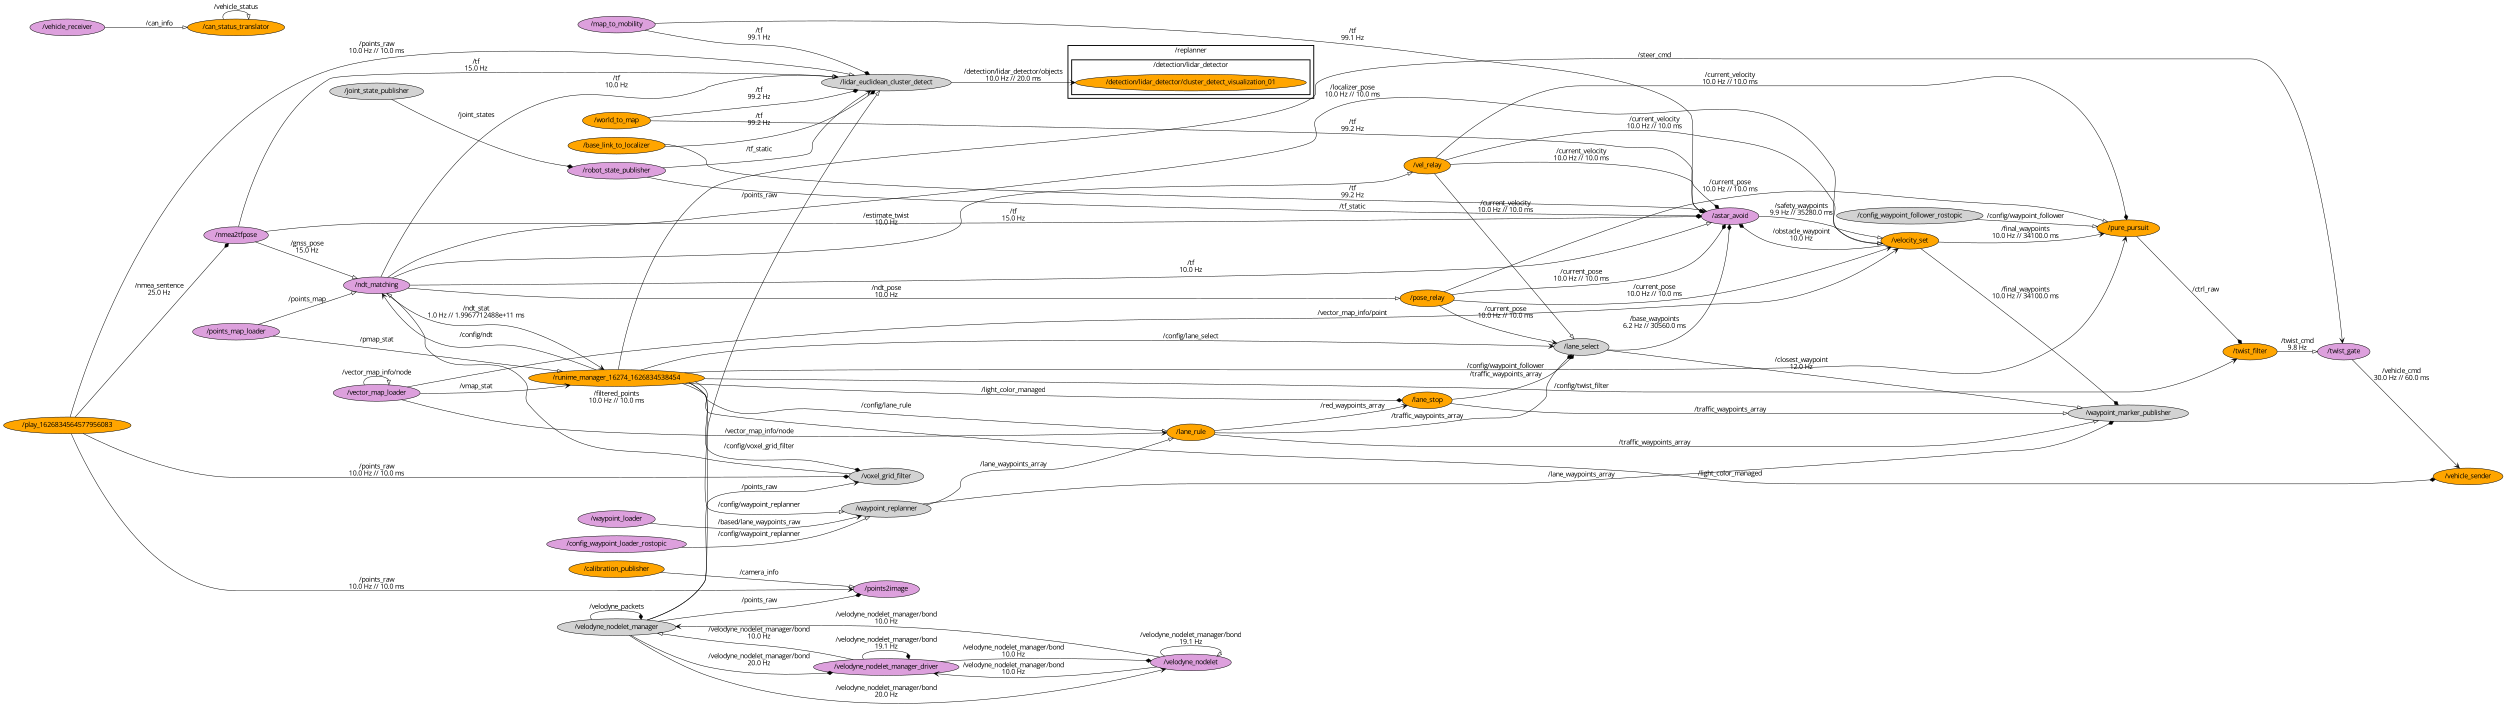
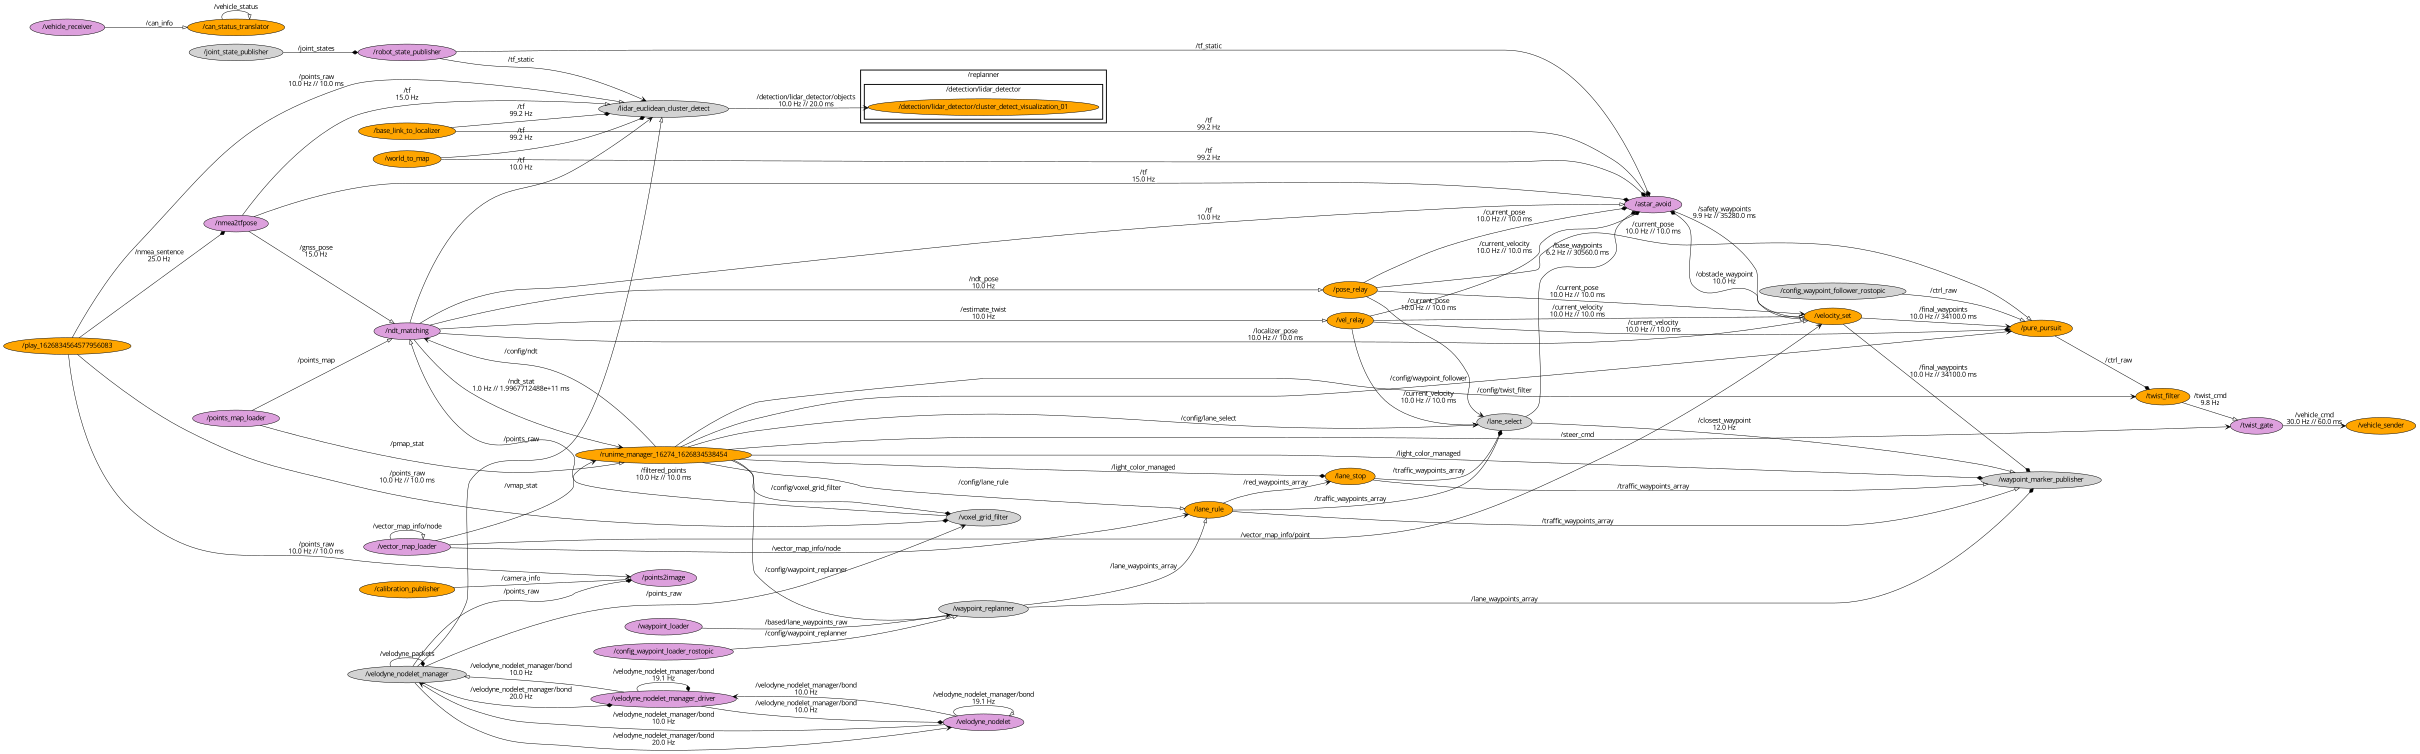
(617, 25) -> none
(2026, 216) -> (1943, 291)
(1550, 467) -> (1365, 457)
